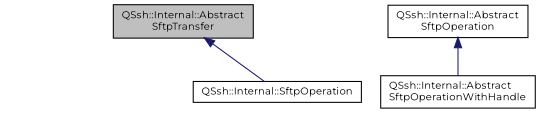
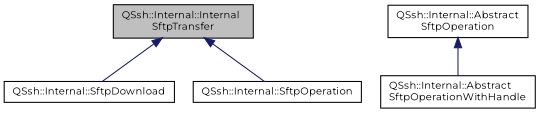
(183, 21) -> (183, 21)
none -> (89, 92)
